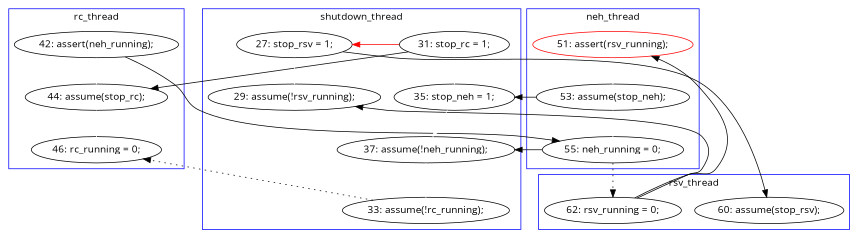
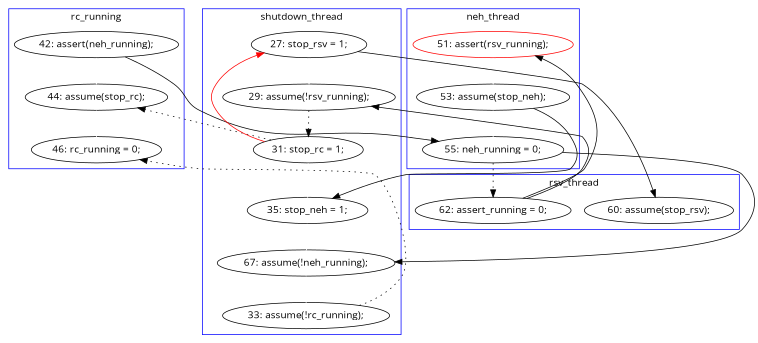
(96, 17) -> (96, 17)
(283, 70) -> (208, 125)
none -> (309, 120)
(426, 150) -> (306, 263)
(613, 210) -> (493, 210)
